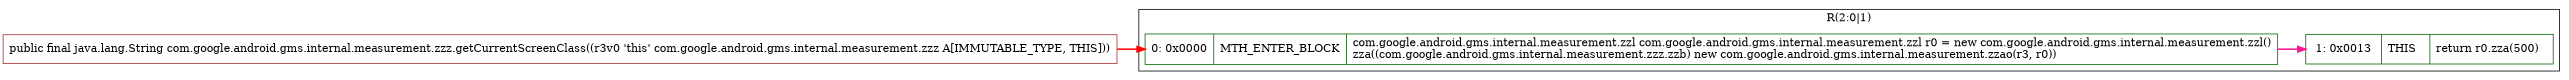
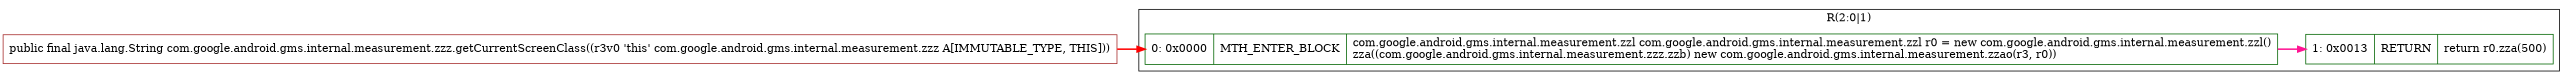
(2402, 49) -> (2406, 49)
